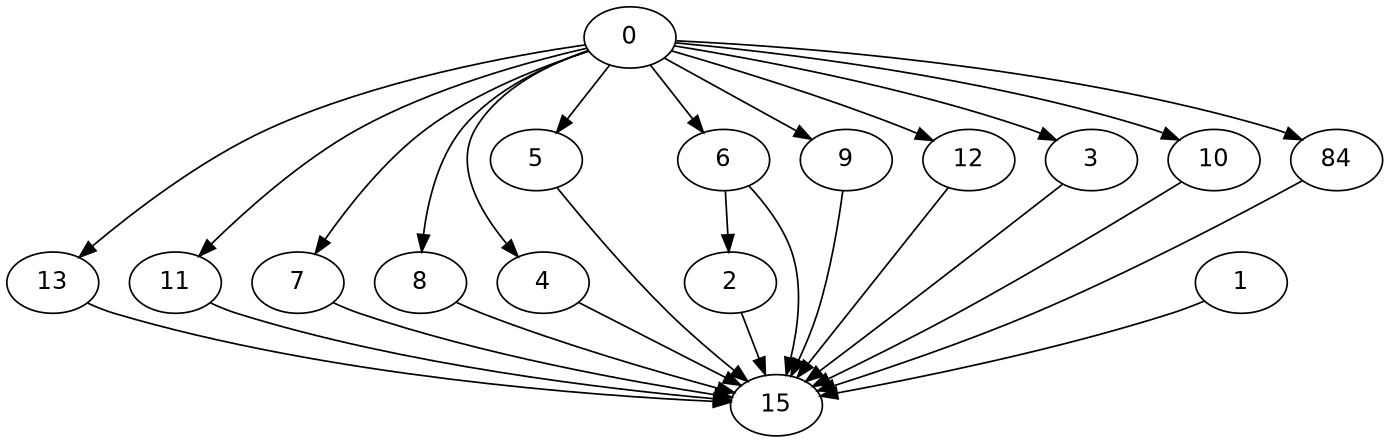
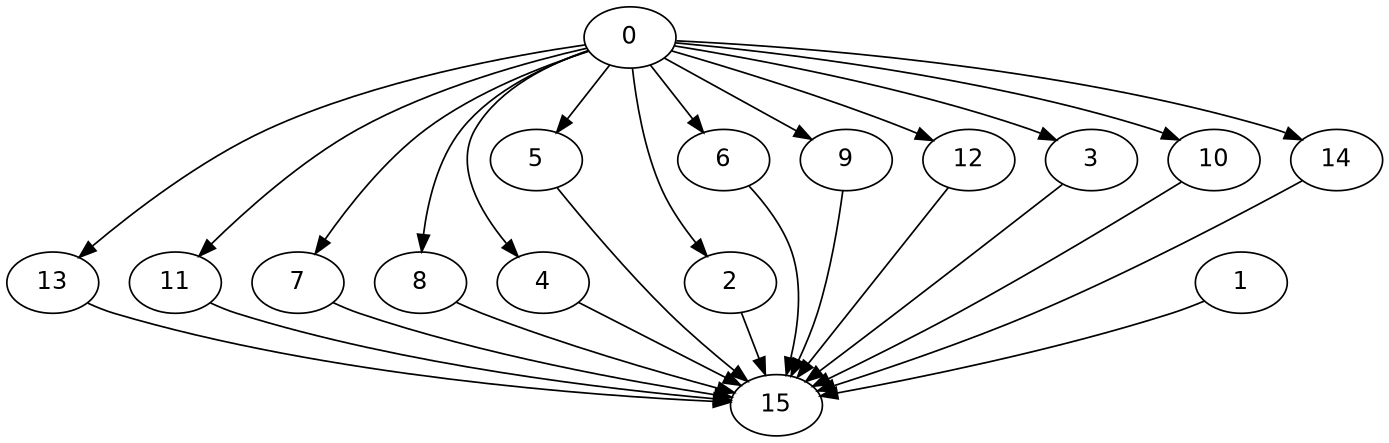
(1337, 160) -> (1337, 160)
(727, 213) -> (651, 161)
